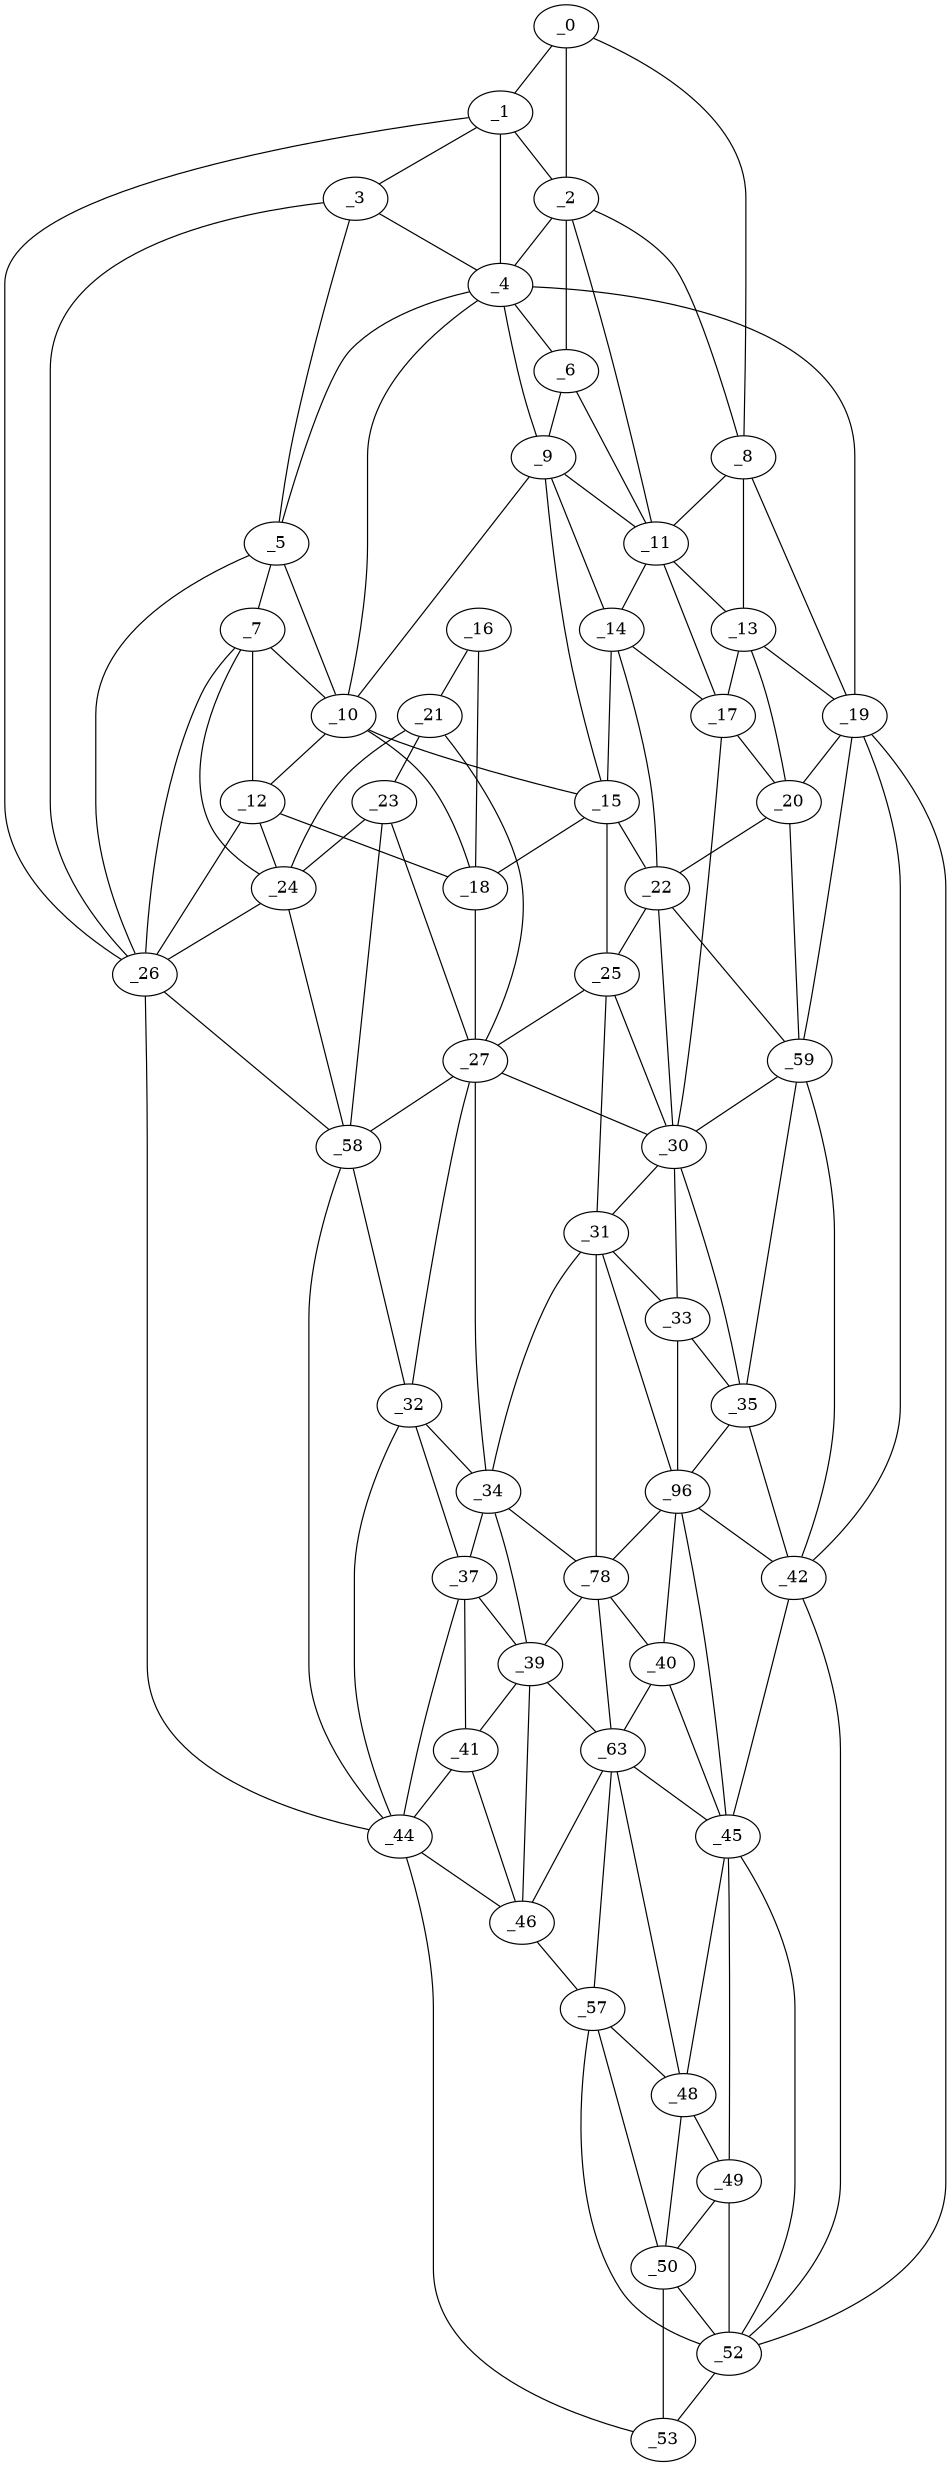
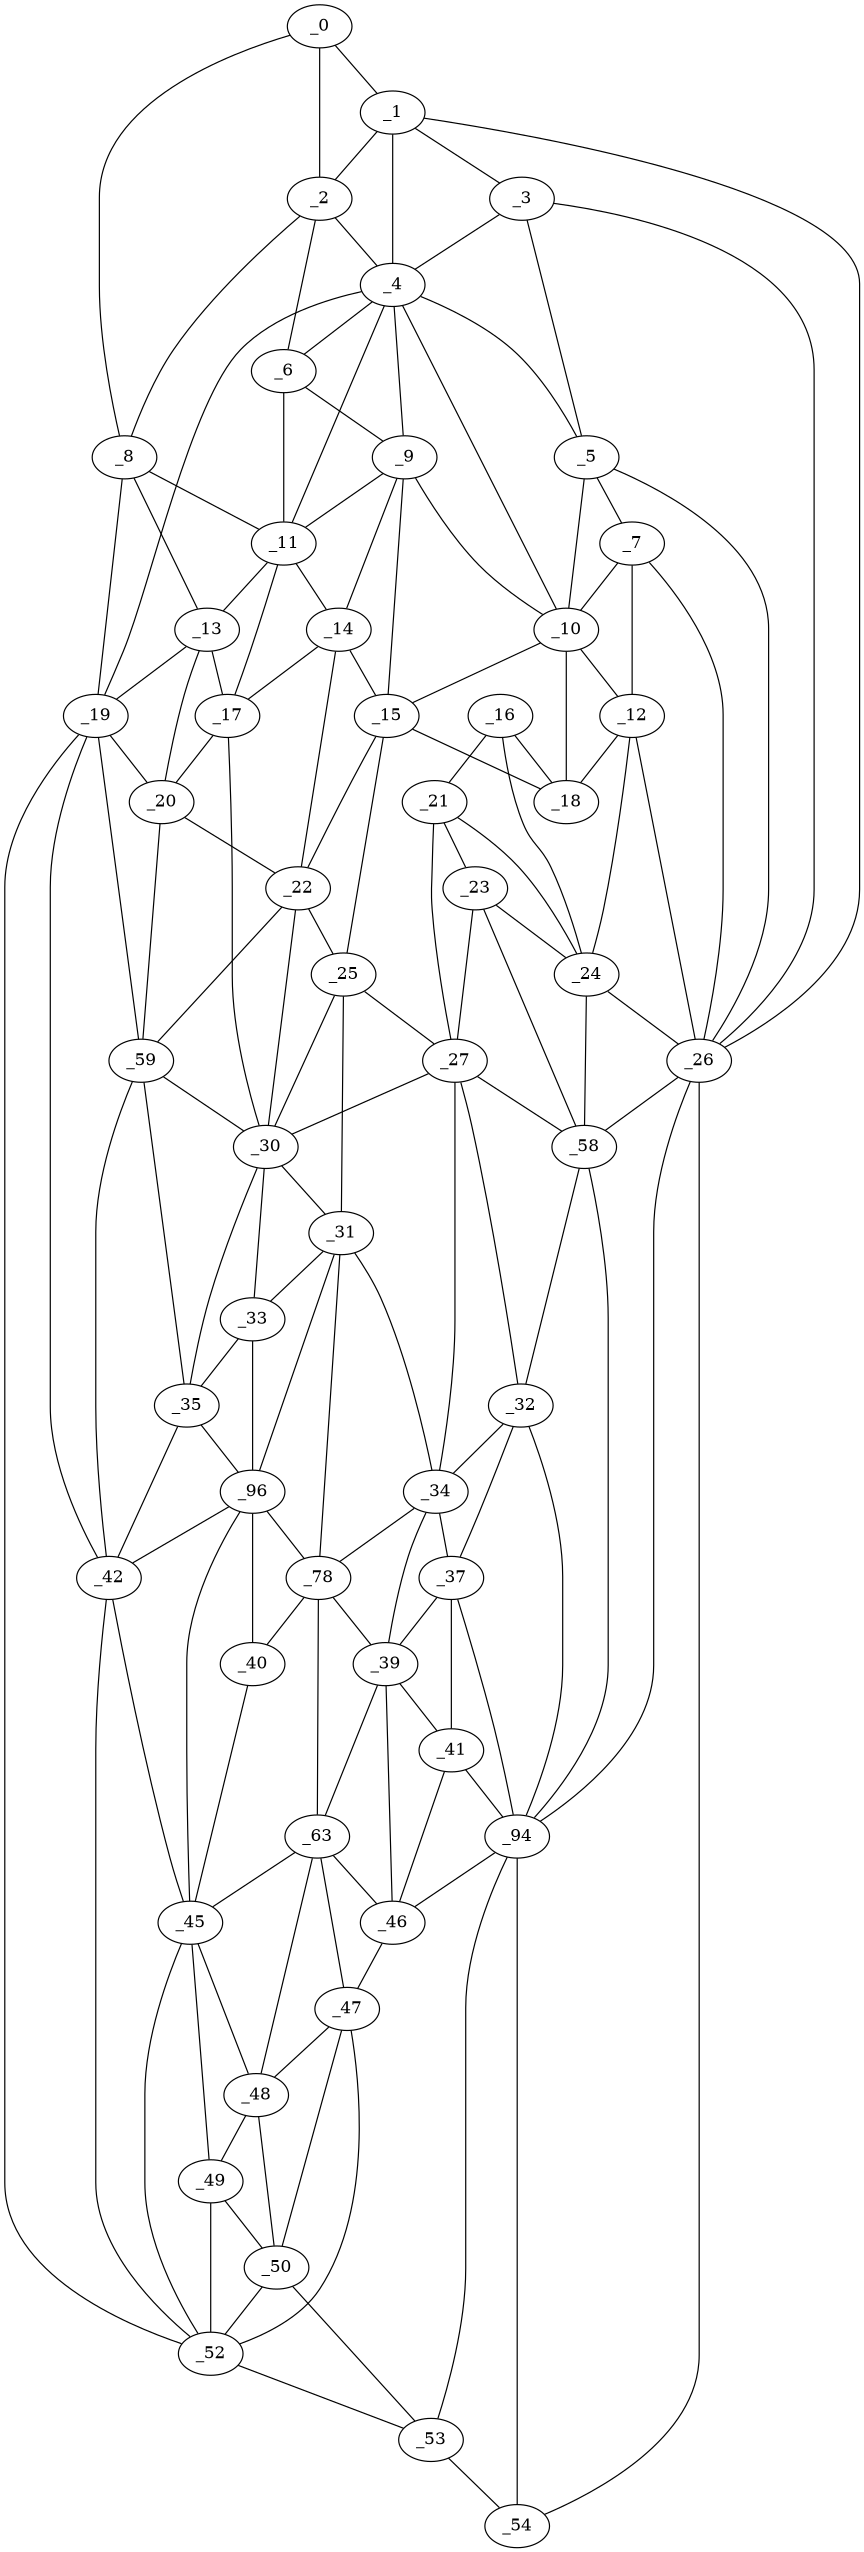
(615, 370) -> (336, 420)
(200, 769) -> (538, 847)
(475, 974) -> none
(637, 1707) -> none
(400, 1837) -> (517, 1837)
(593, 2009) -> (347, 2009)
none -> (517, 2526)
